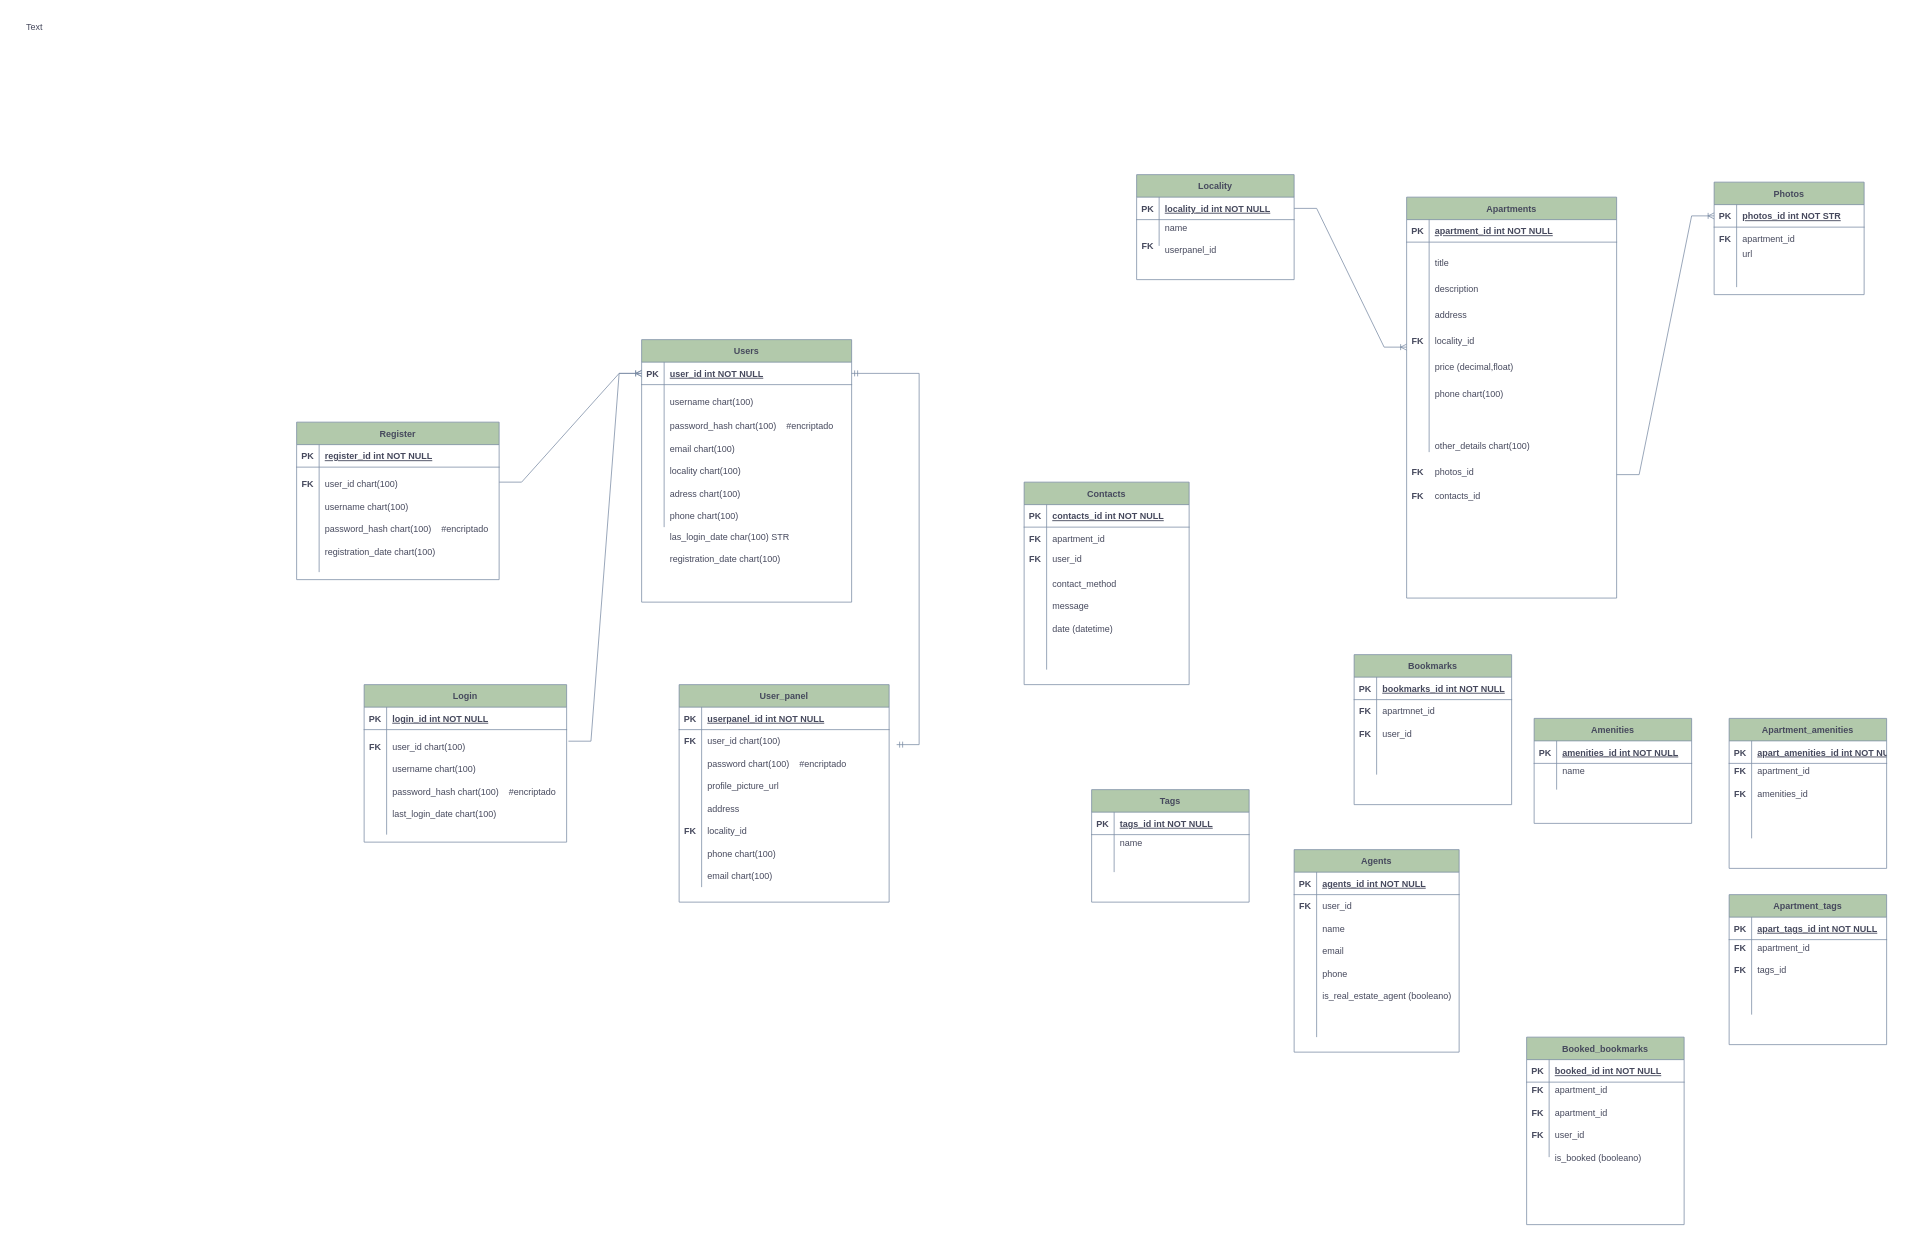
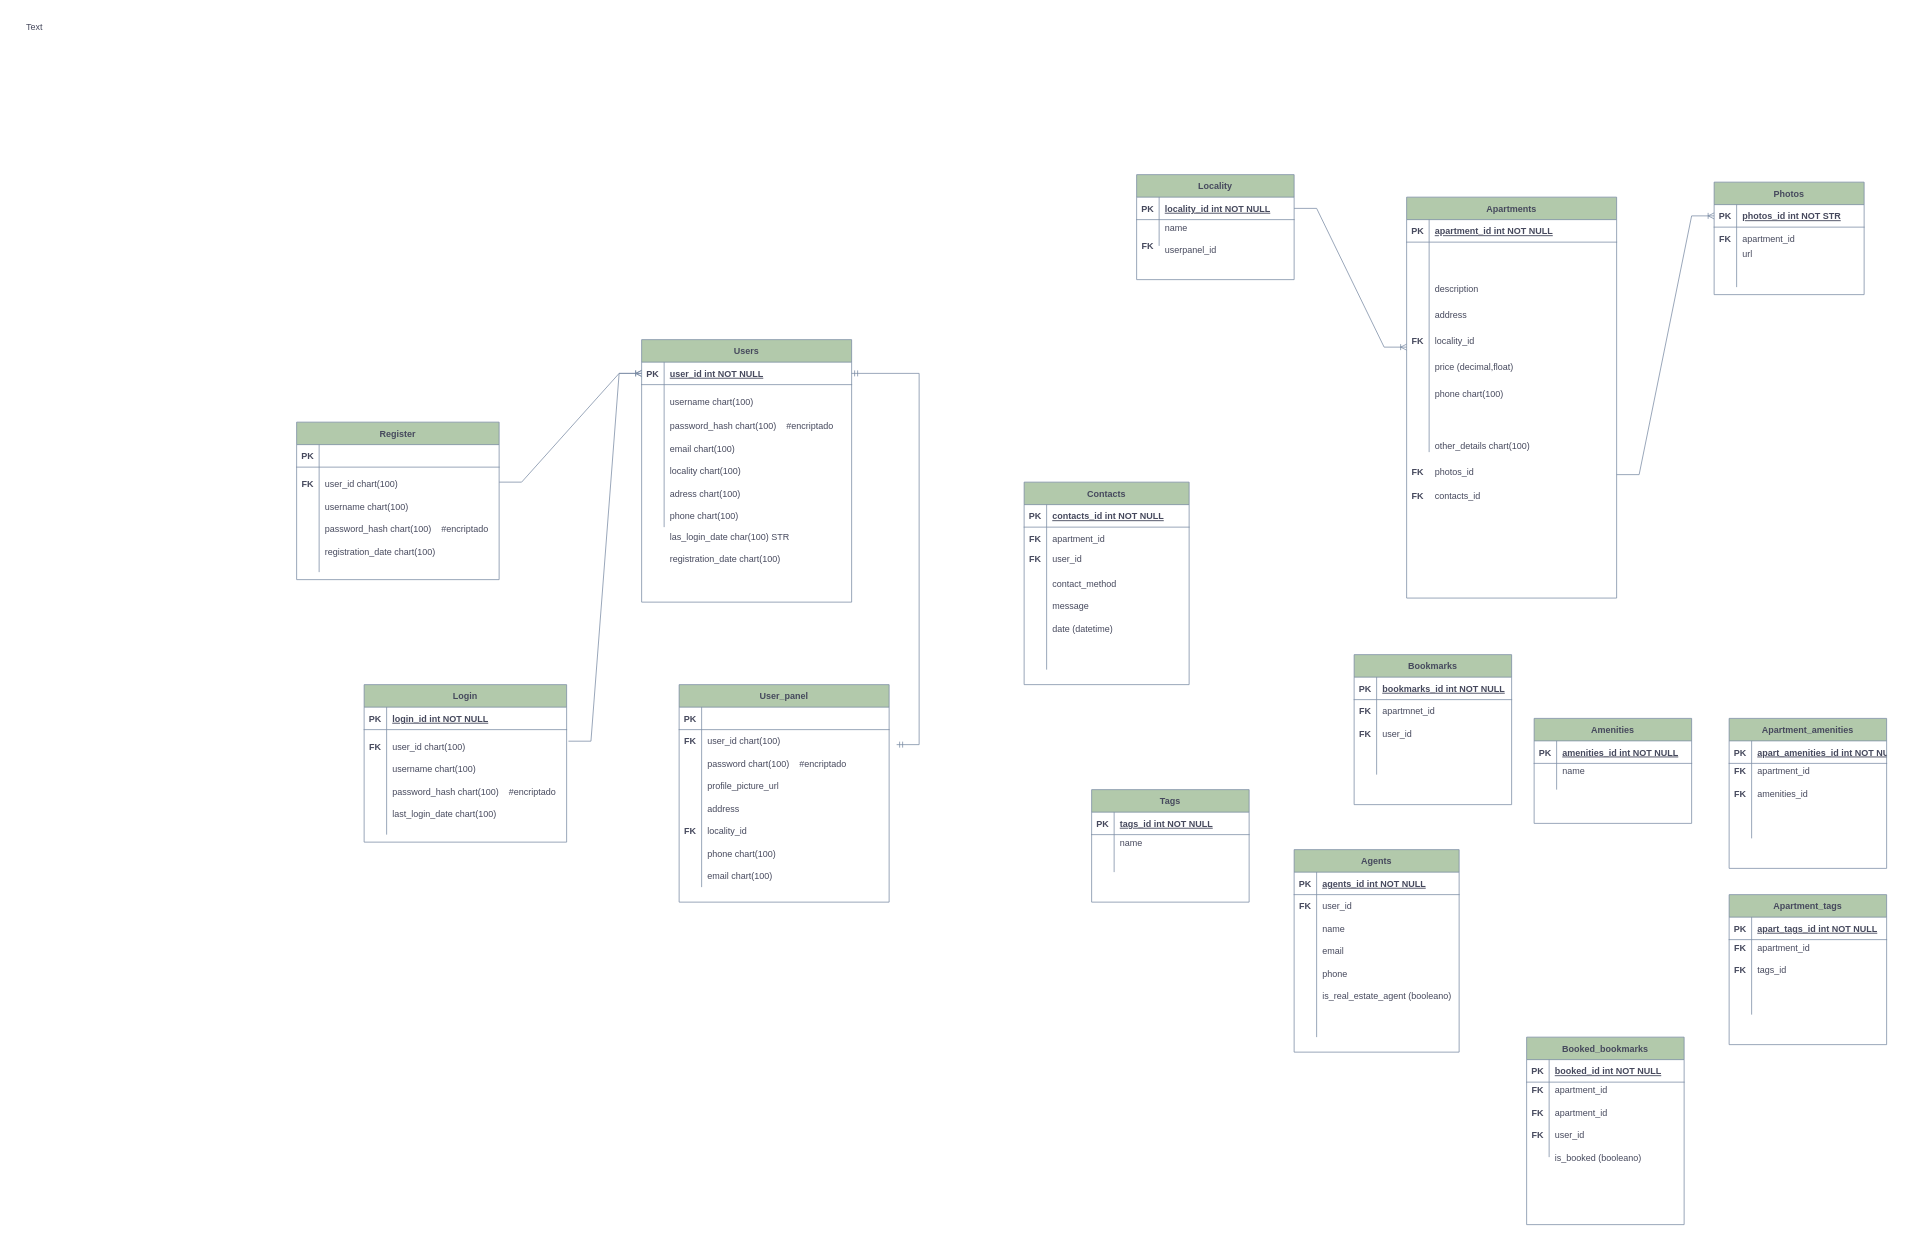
(1485, 262) -> none
(409, 456) -> none
(795, 718) -> none
